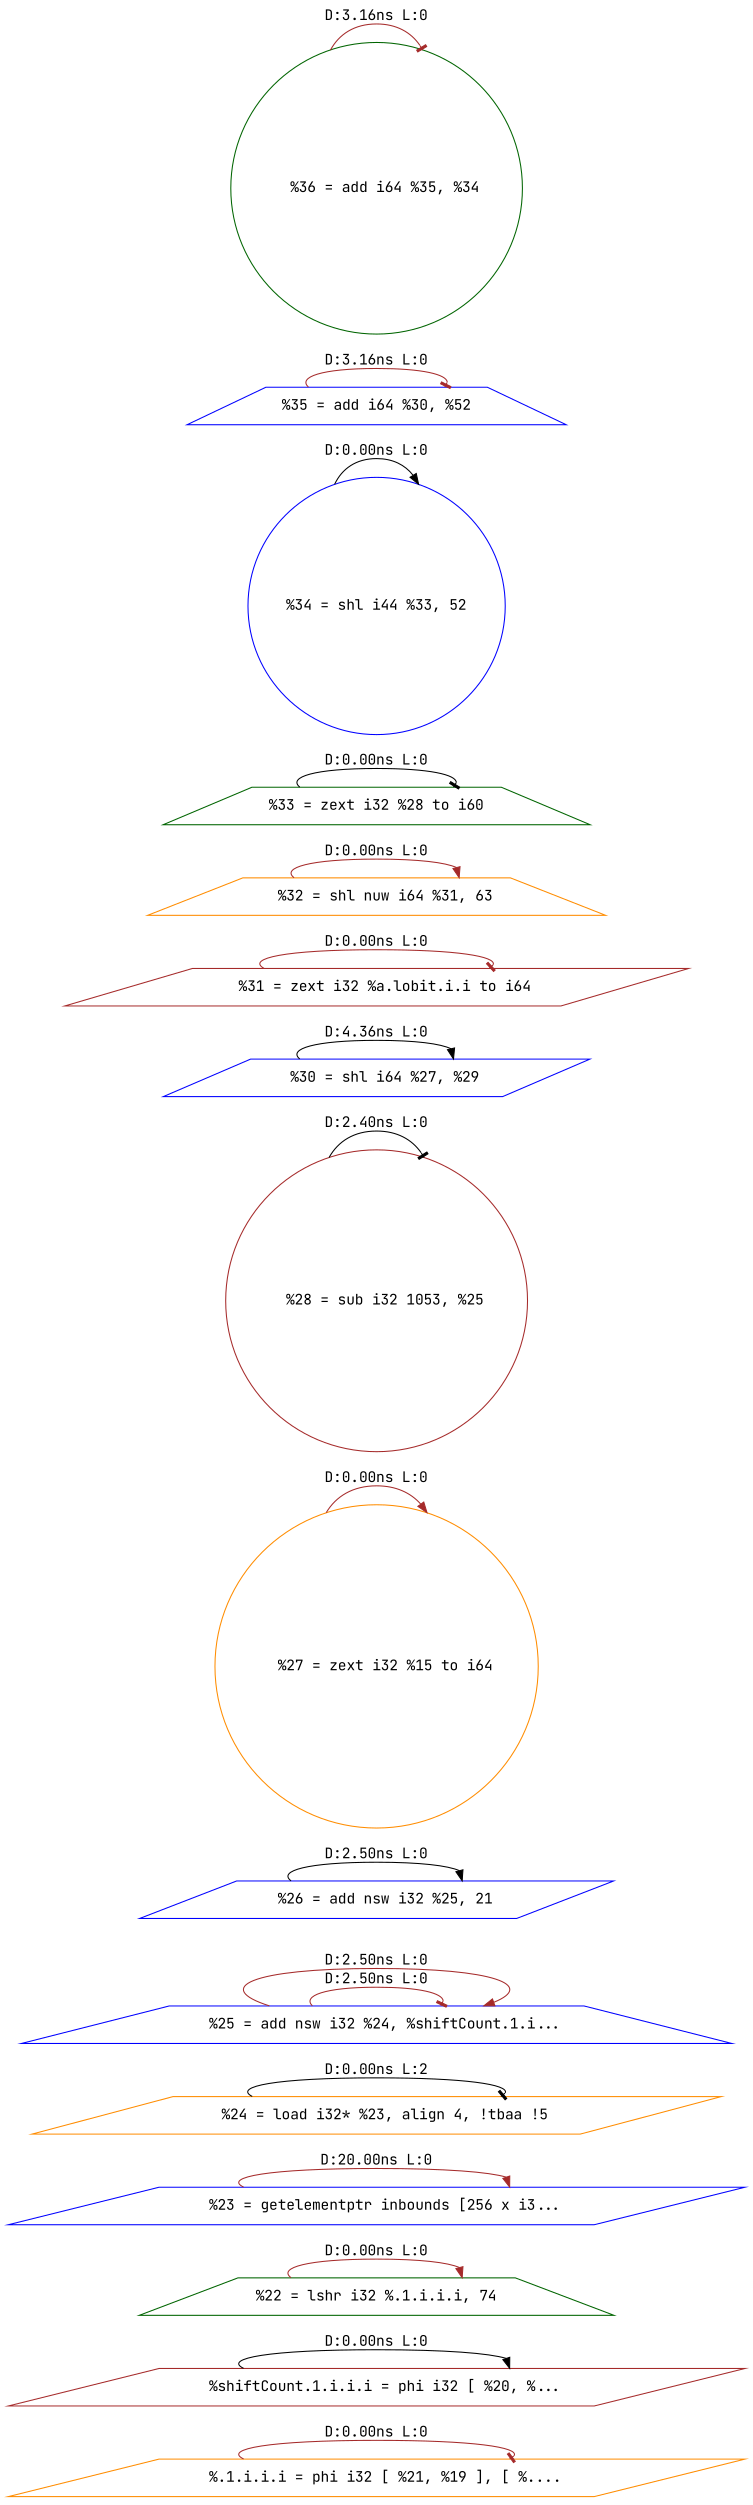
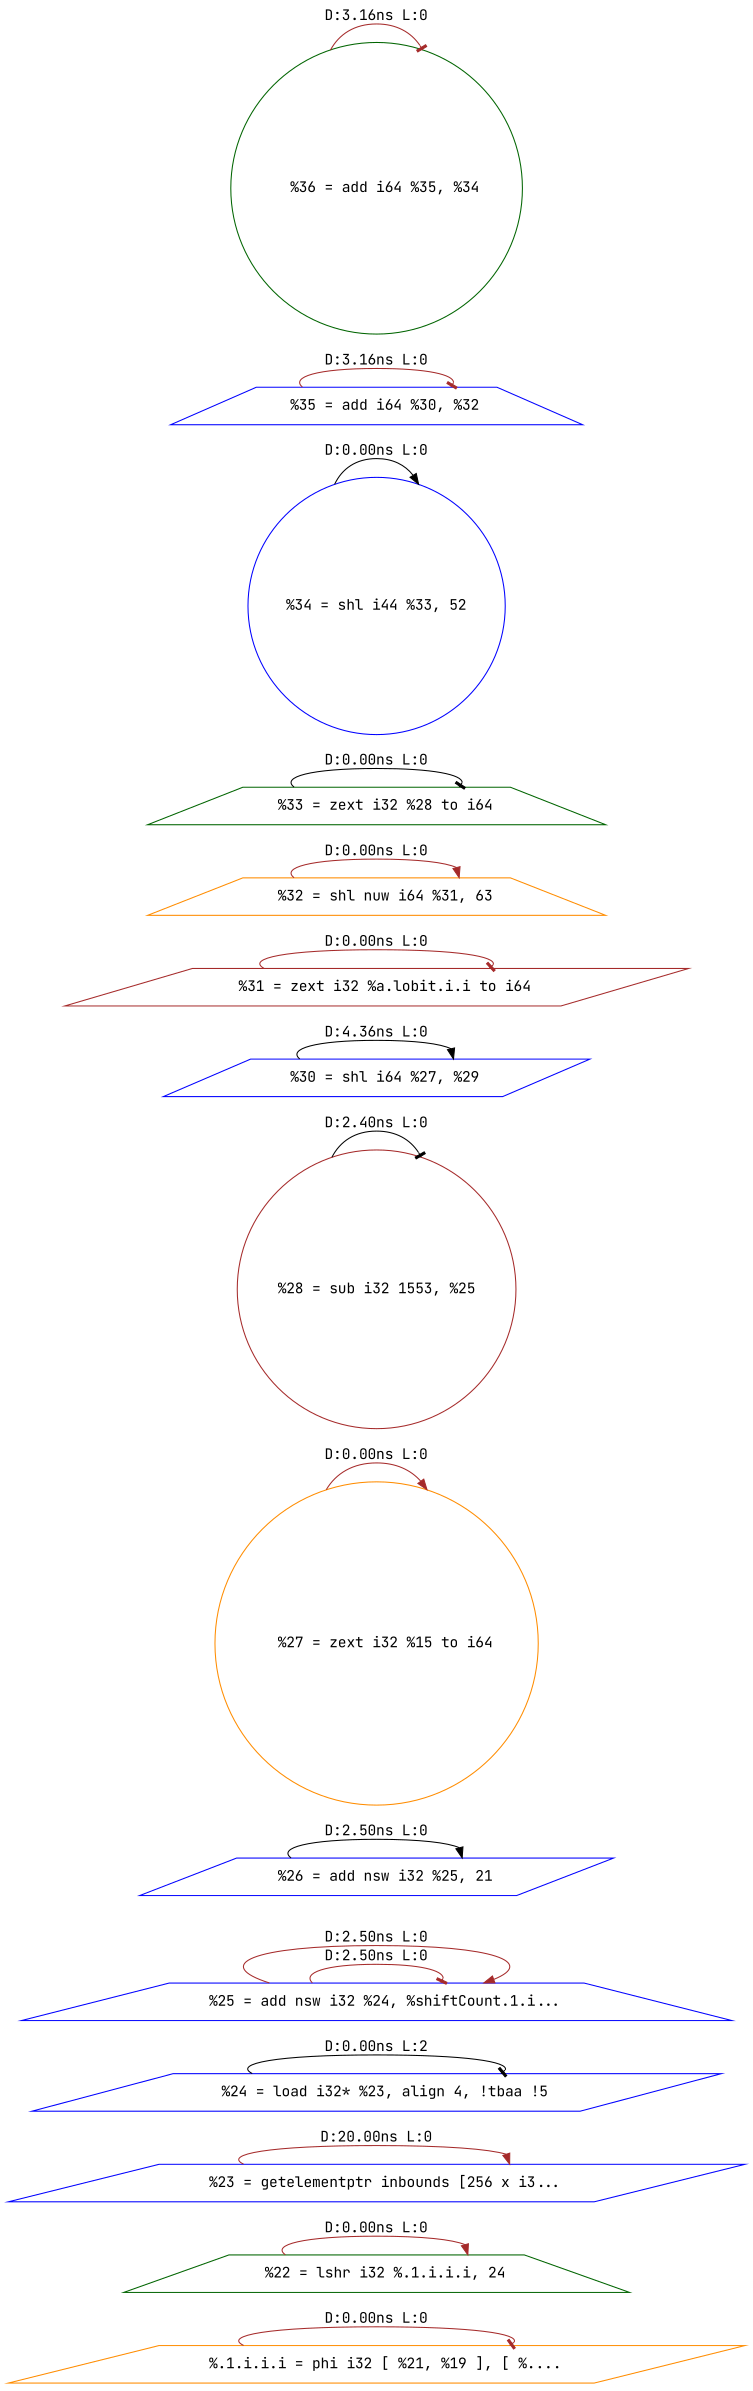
(377, 406) -> (377, 406)
(377, 806) -> (377, 806)
(377, 1301) -> (377, 1289)
(377, 2115) -> (377, 2092)
(377, 2297) -> (377, 2274)
(377, 2387) -> none
